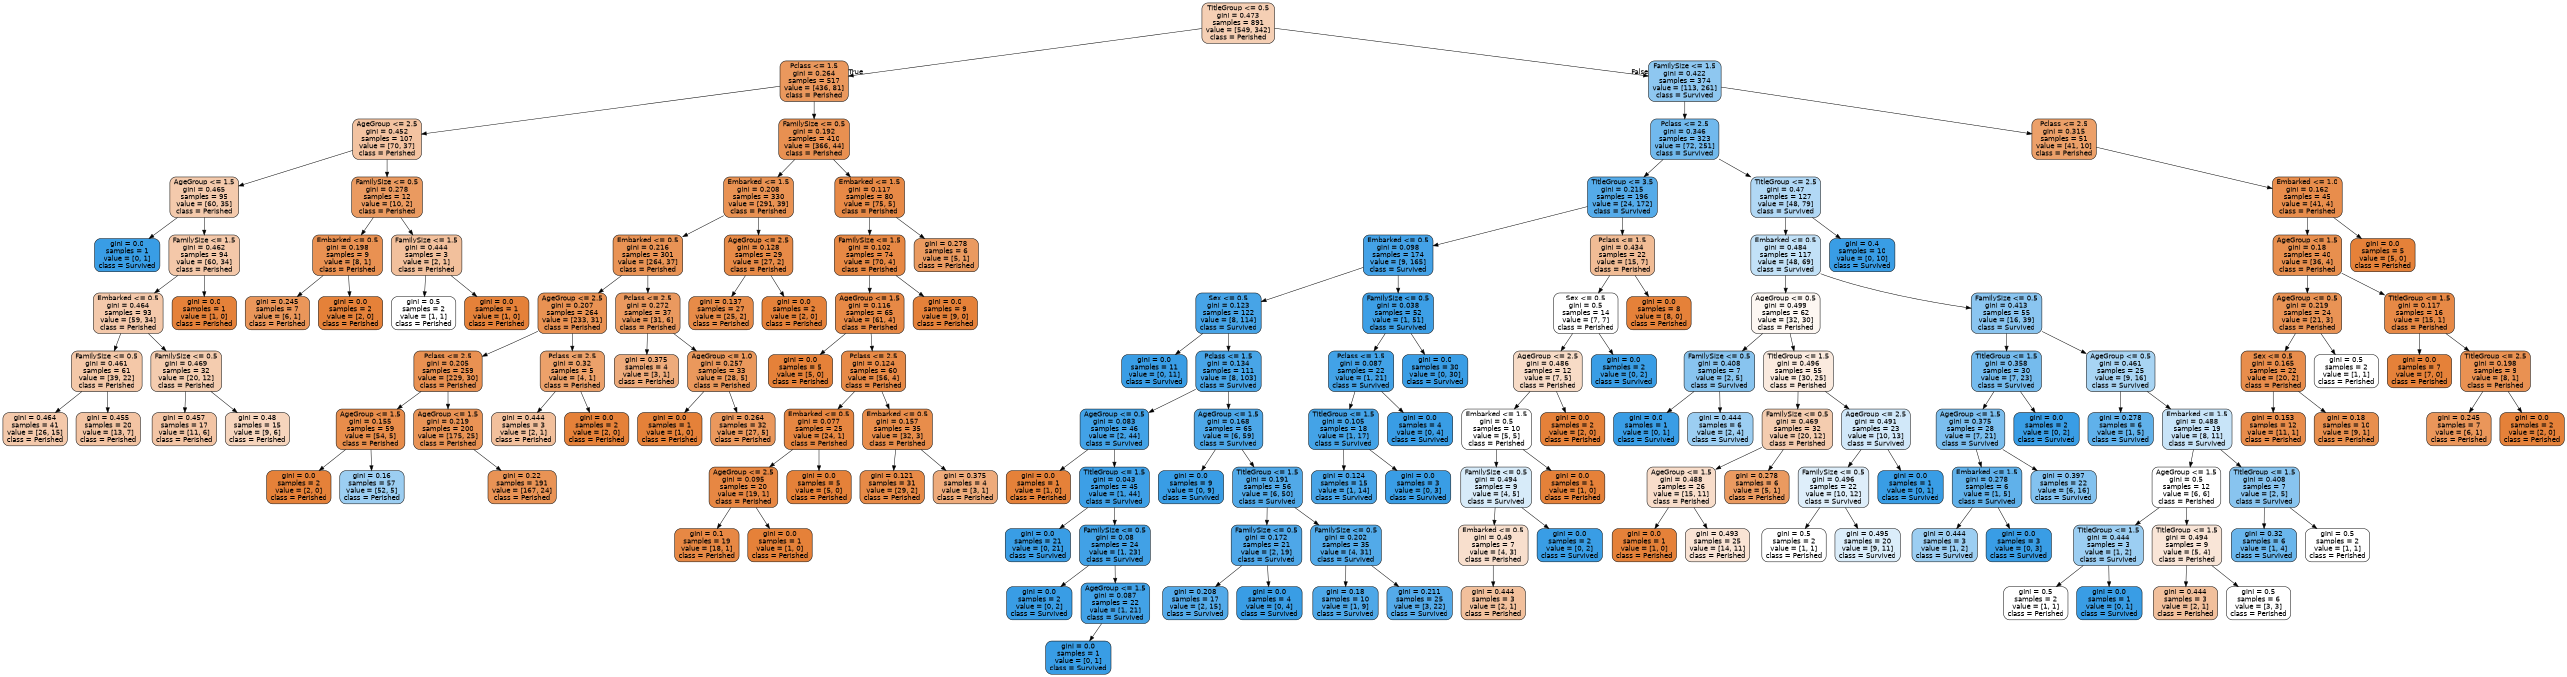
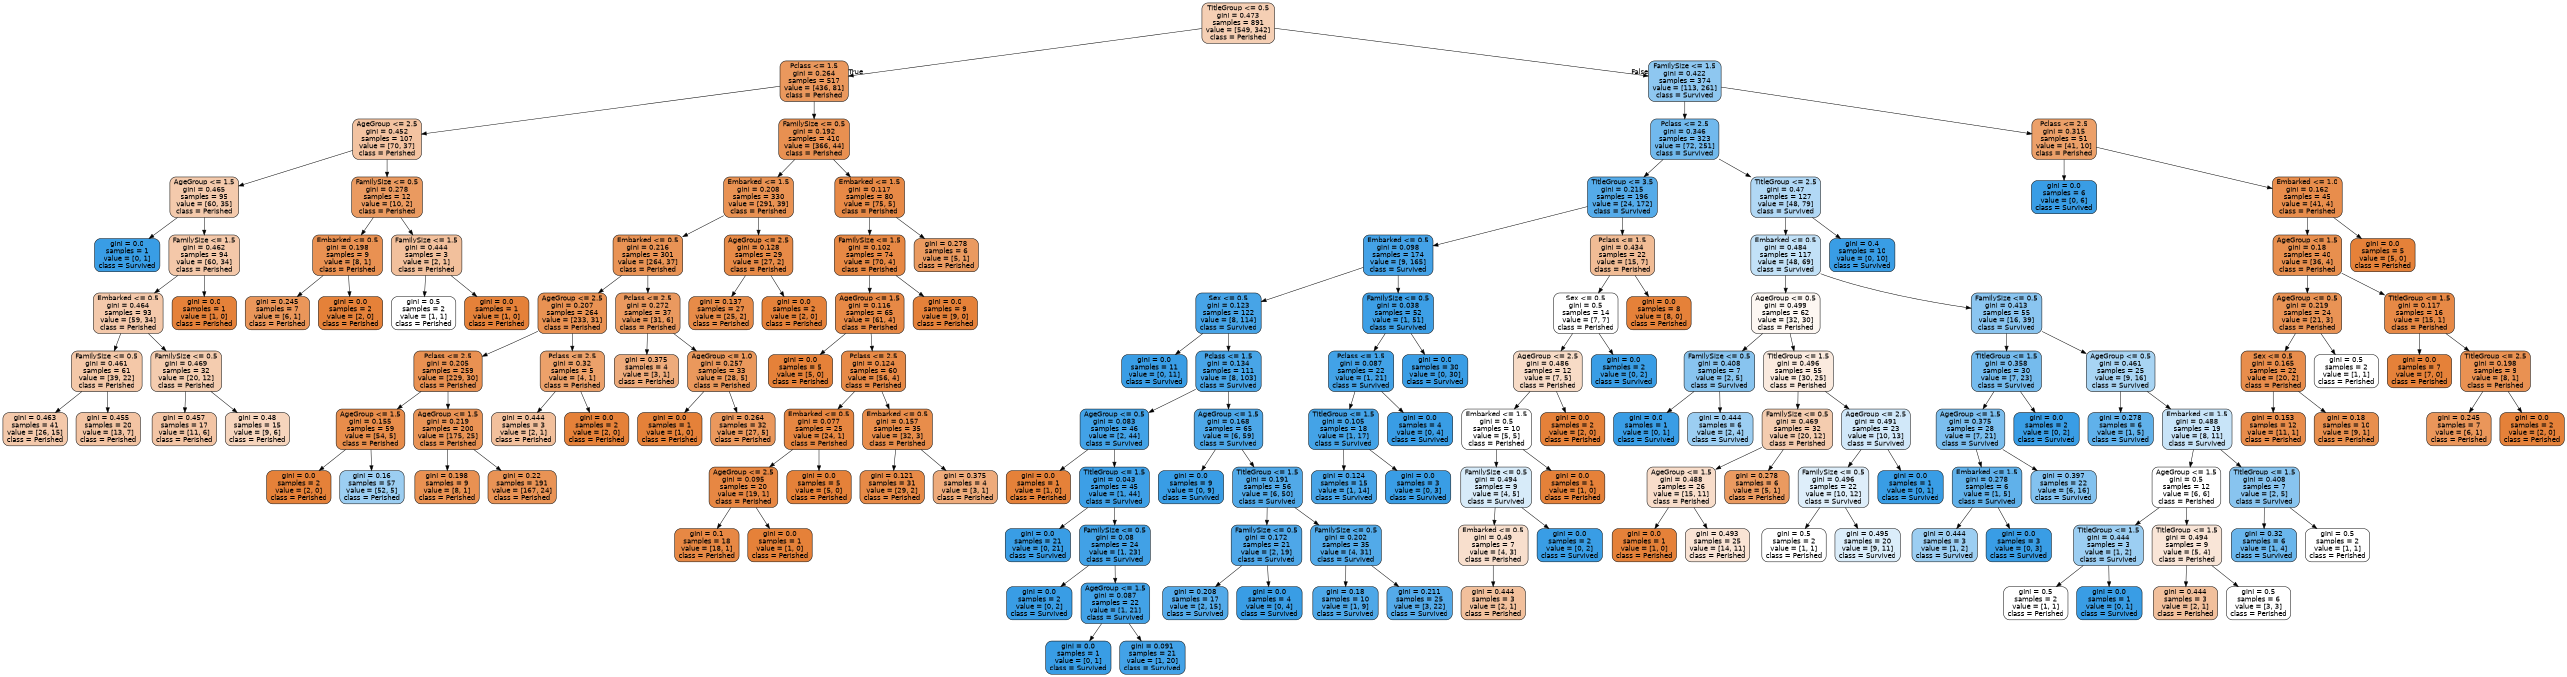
none -> (2064, 197)
(35, 429) -> (35, 429)
none -> (447, 487)
(707, 545) -> (707, 545)
none -> (1152, 658)
